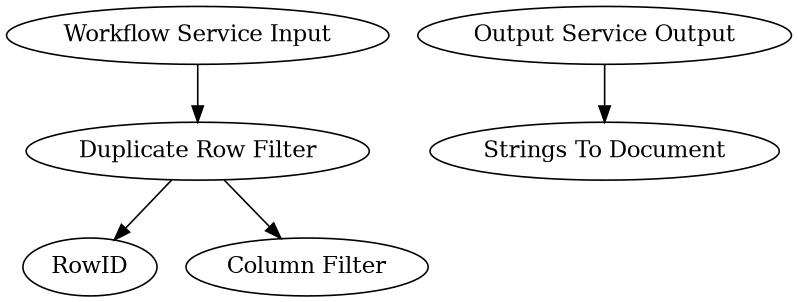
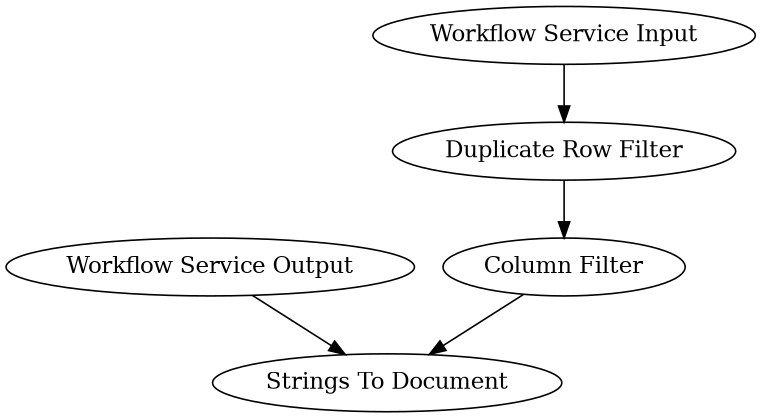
(605, 35) -> (210, 267)
(90, 267) -> none
none -> (483, 320)
